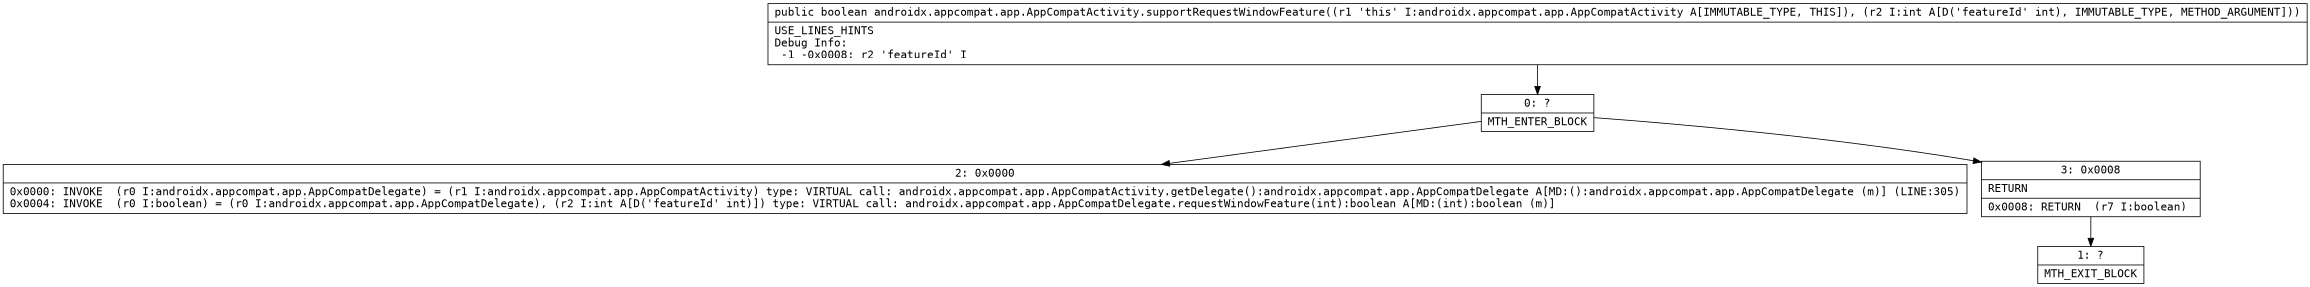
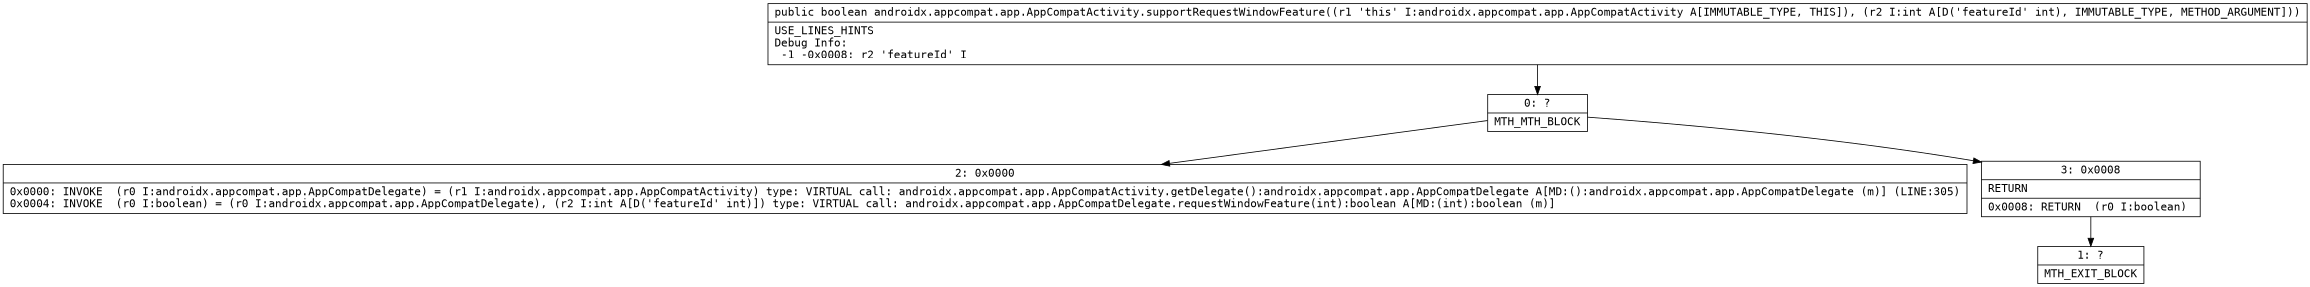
(1538, 122) -> (1538, 122)
(2091, 207) -> (2091, 207)
